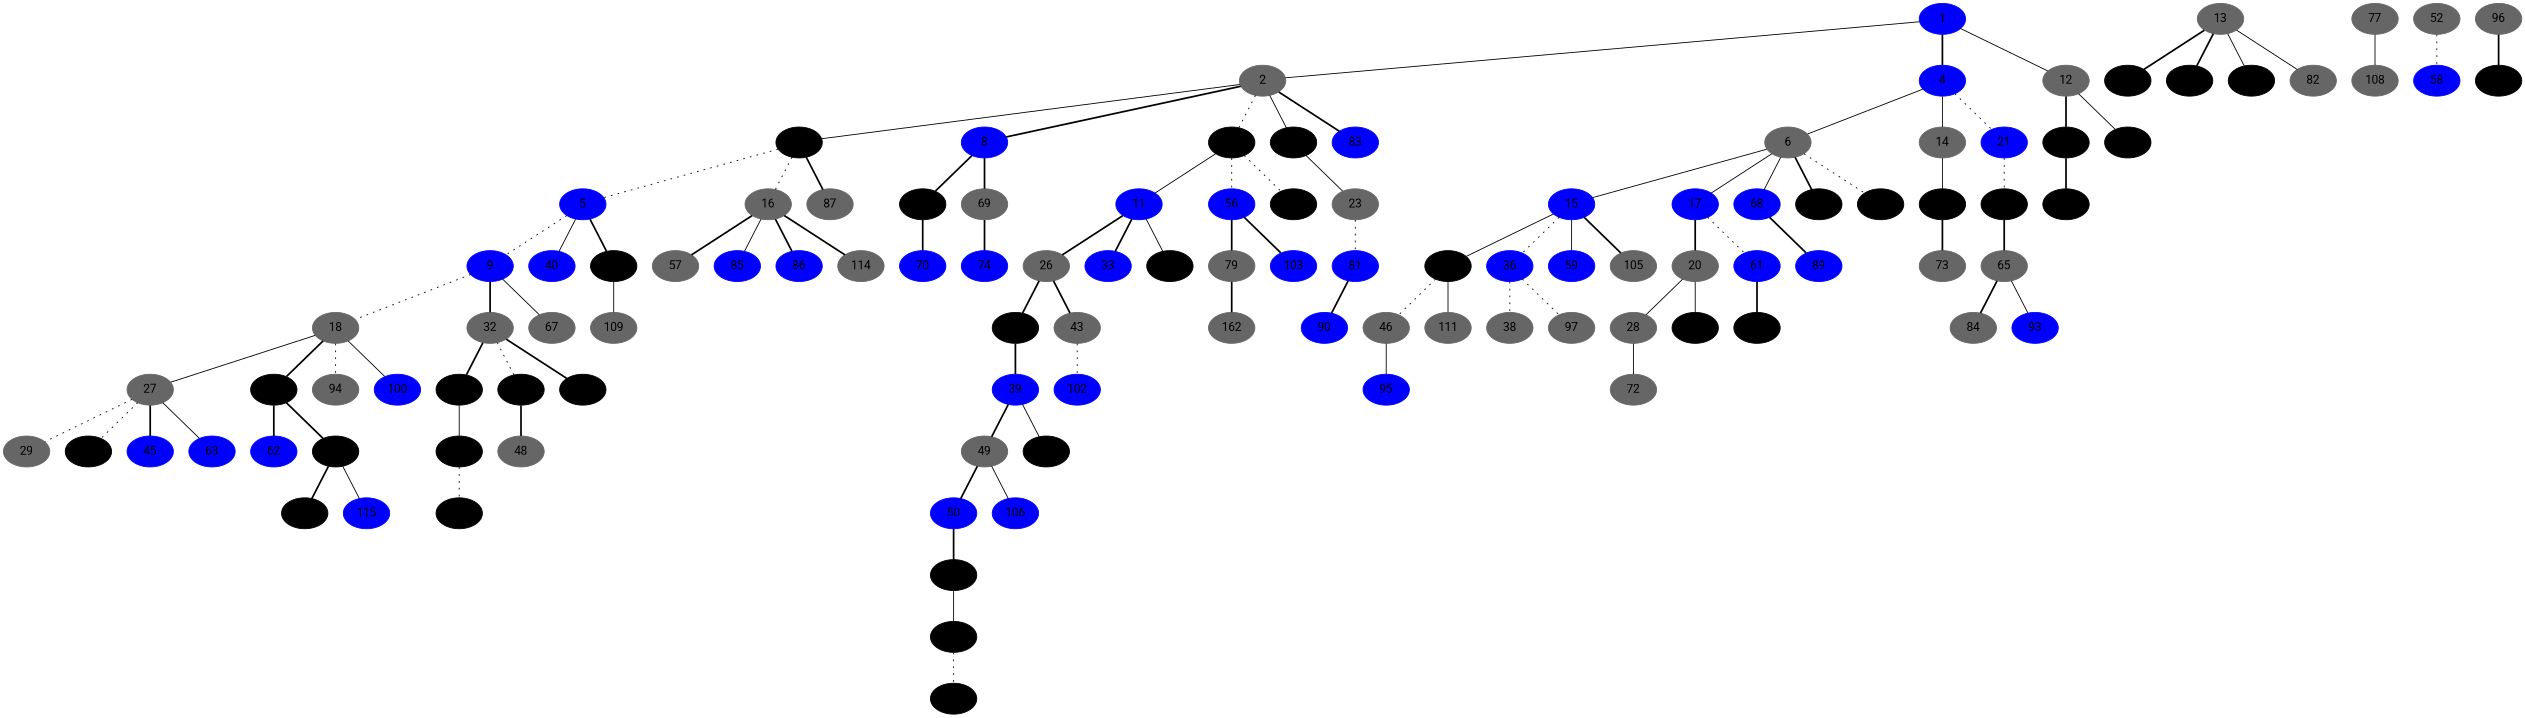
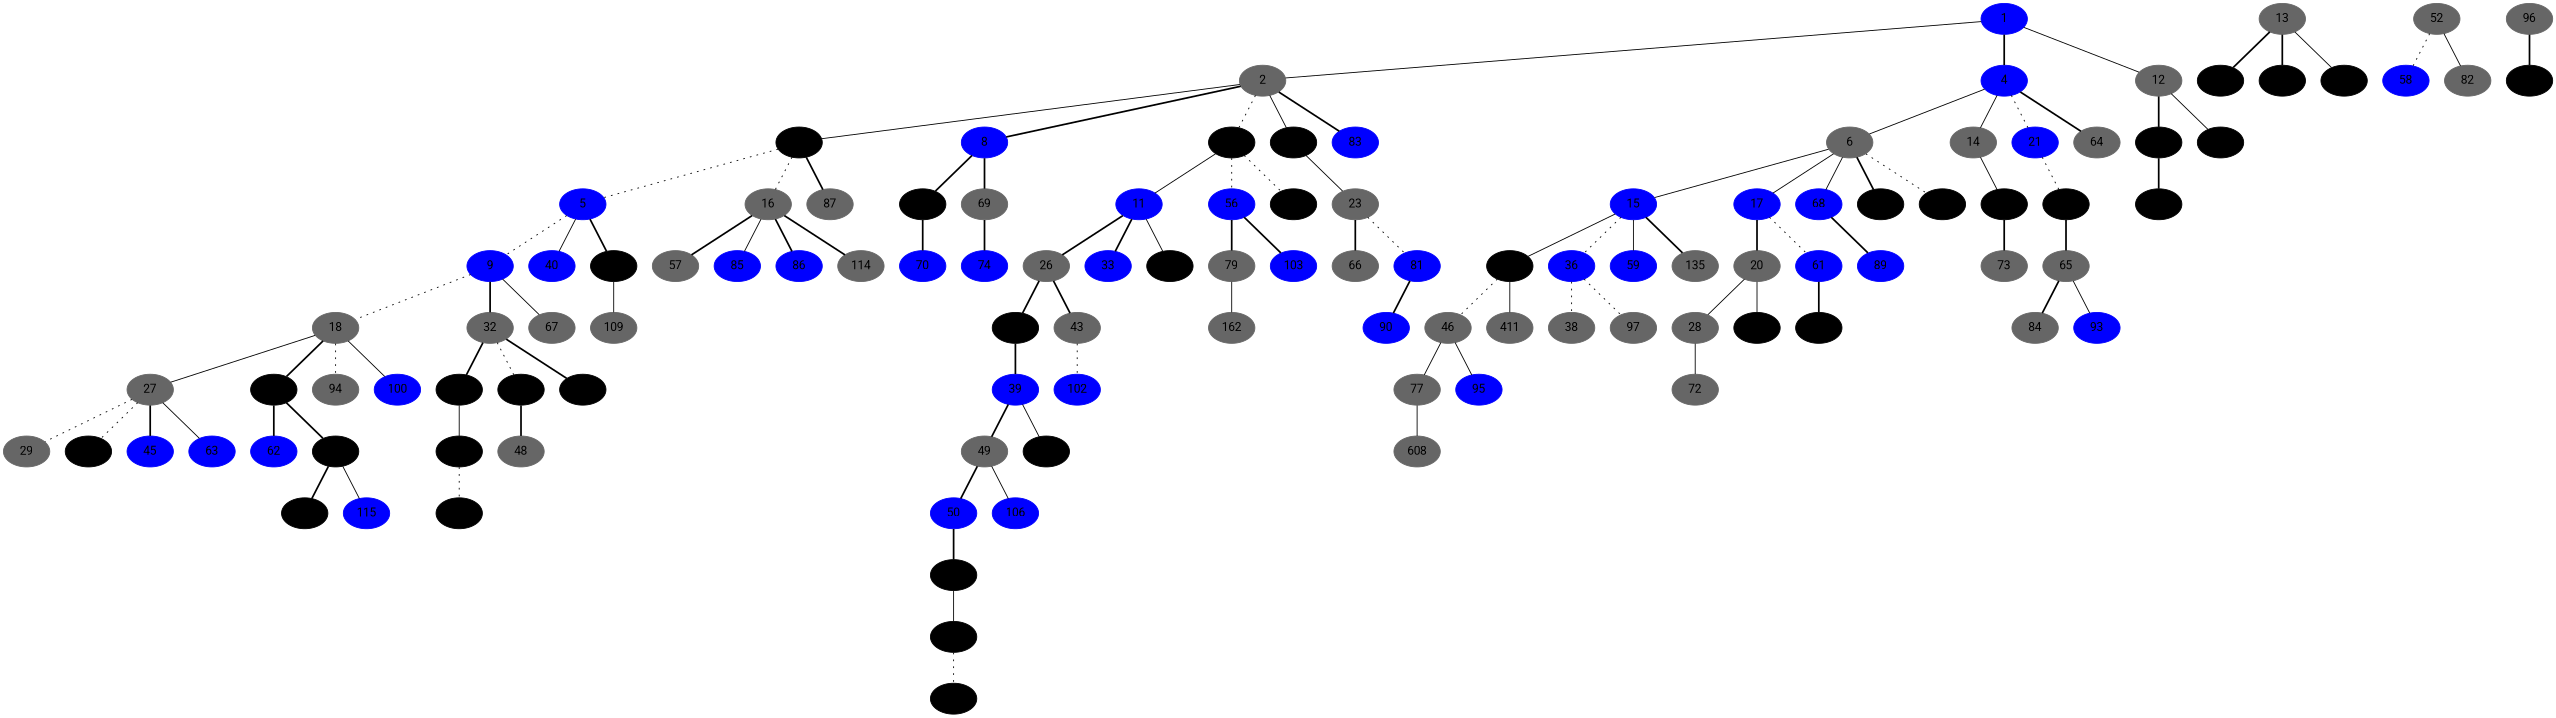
(2267, 50) -> (2452, 50)
(2375, 81) -> (1417, 451)
none -> (2097, 142)
none -> (1355, 266)
(1633, 266) -> (1695, 266)
(1232, 297) -> (1232, 297)
(1448, 328) -> (1510, 328)
none -> (1433, 359)
